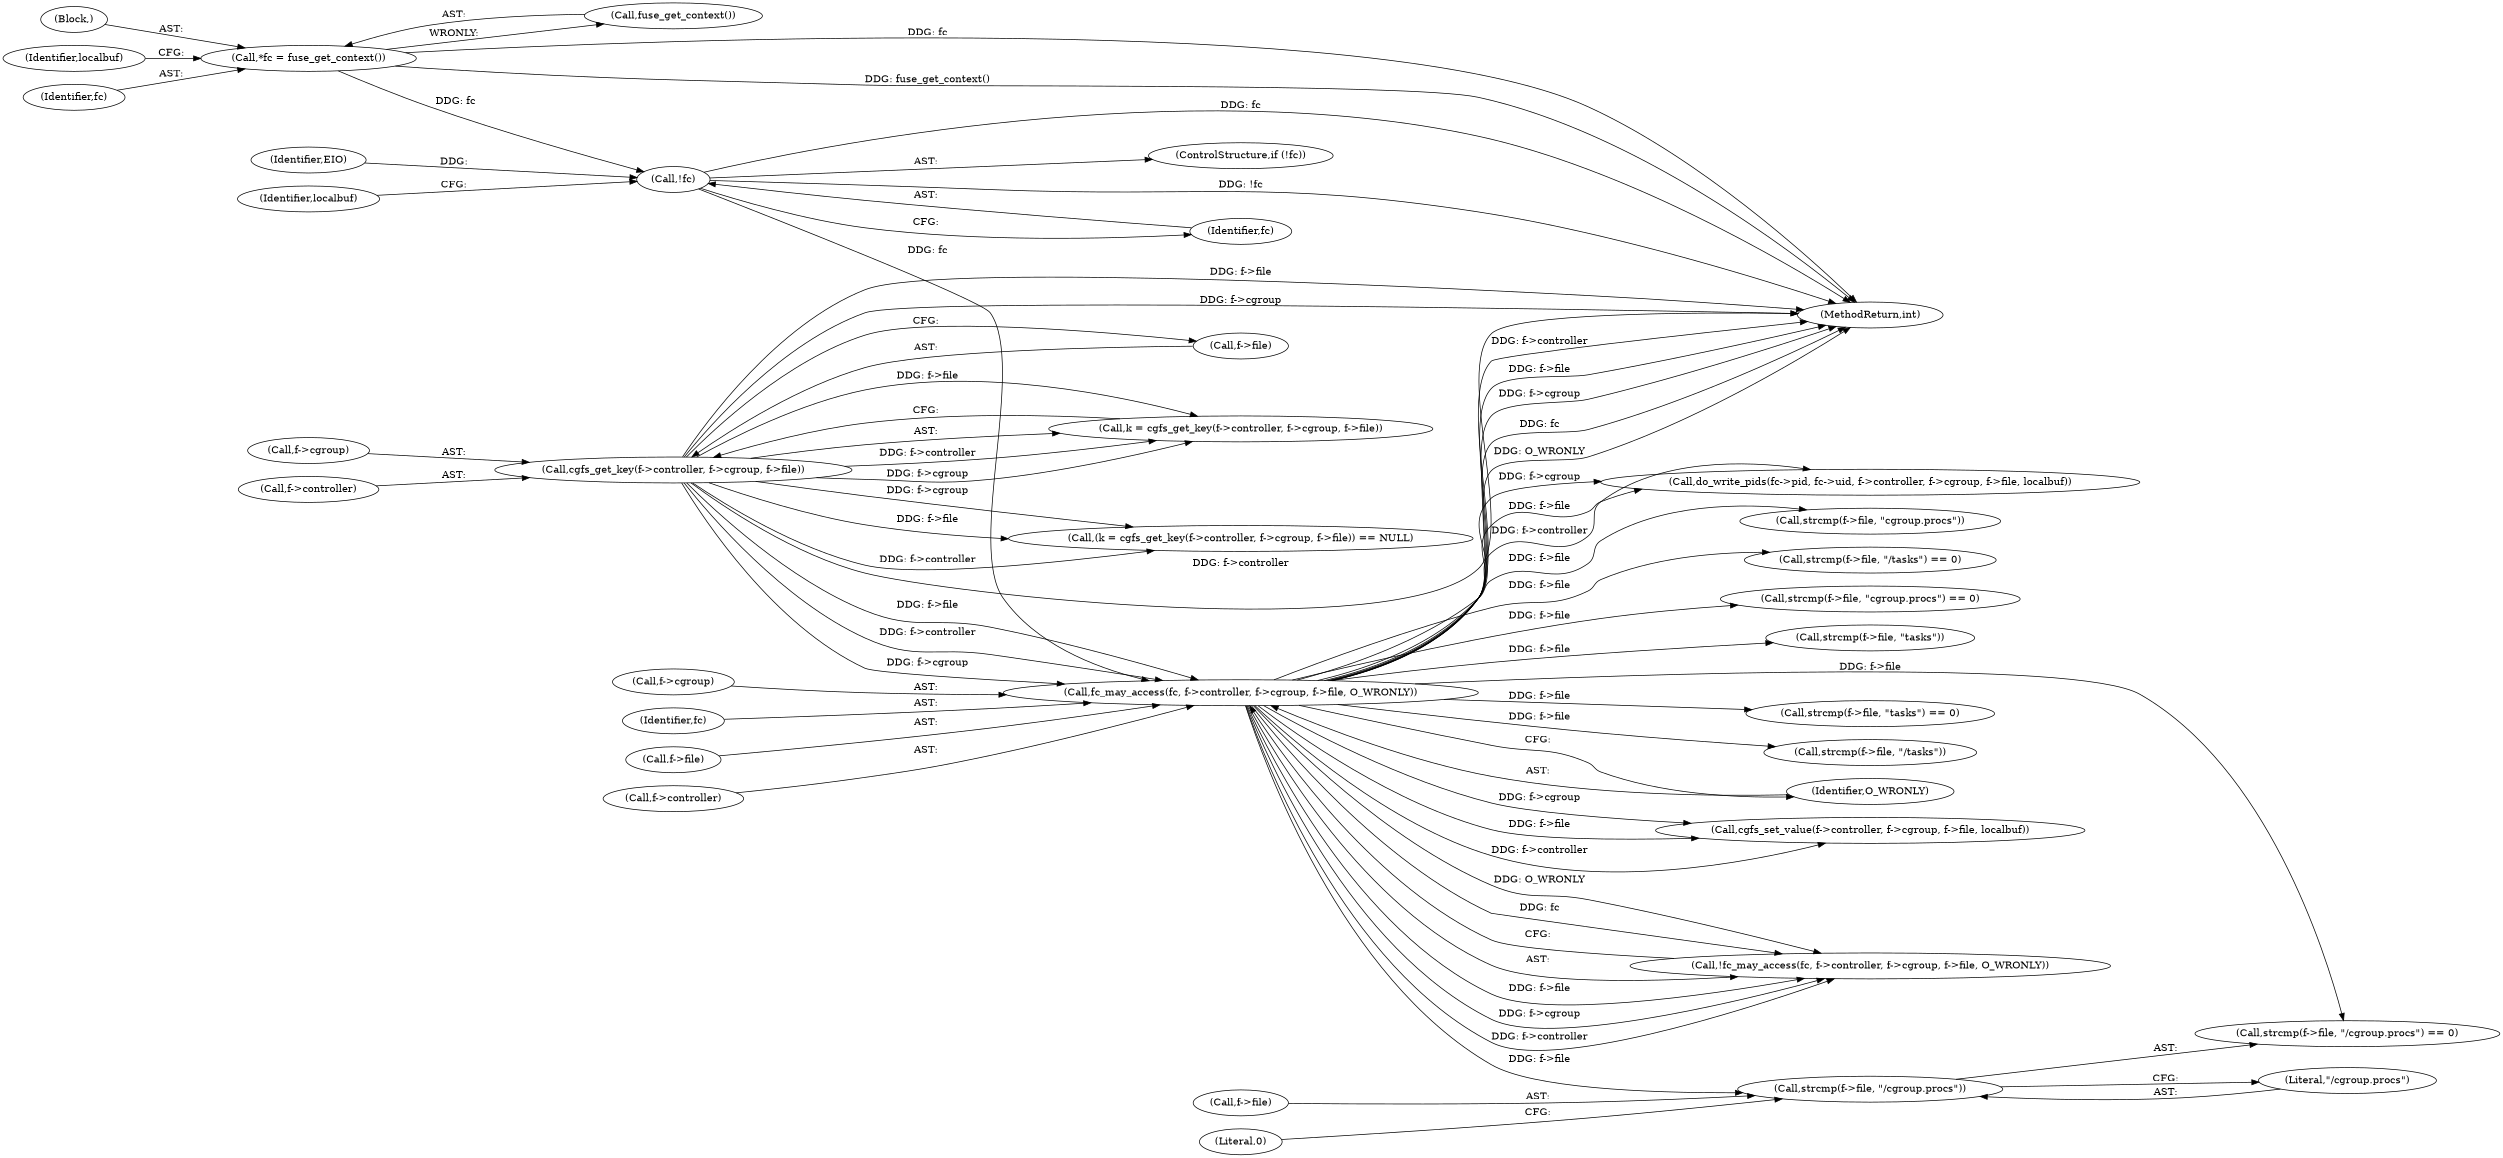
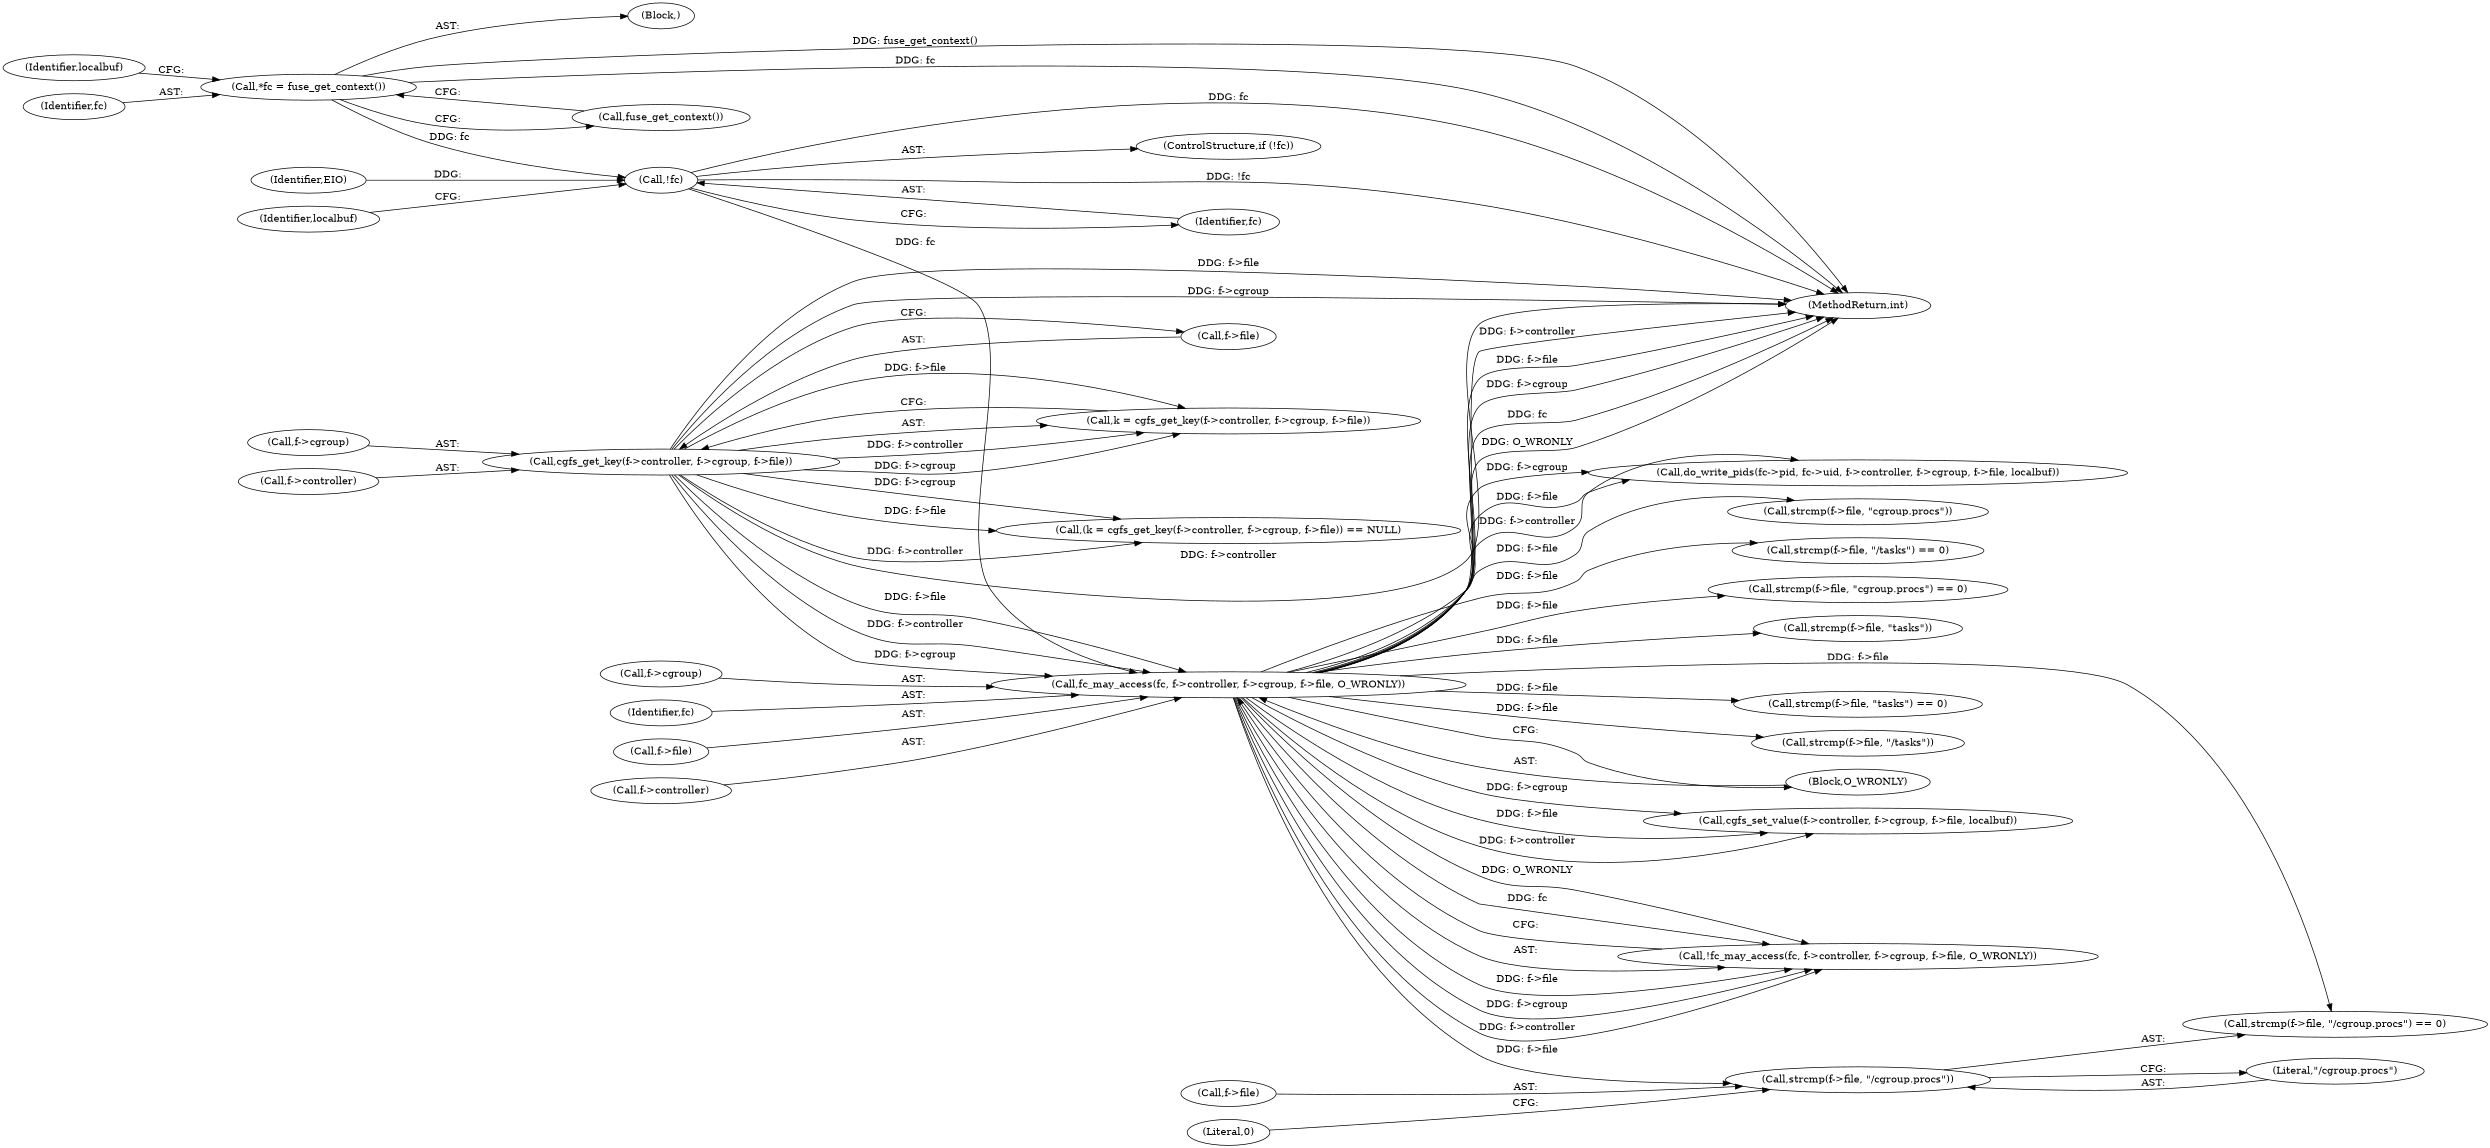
(456, 15) -> (449, 93)
(456, 34) -> (449, 119)
(171, 36) -> (474, 30)
(1870, 791) -> (1858, 782)
